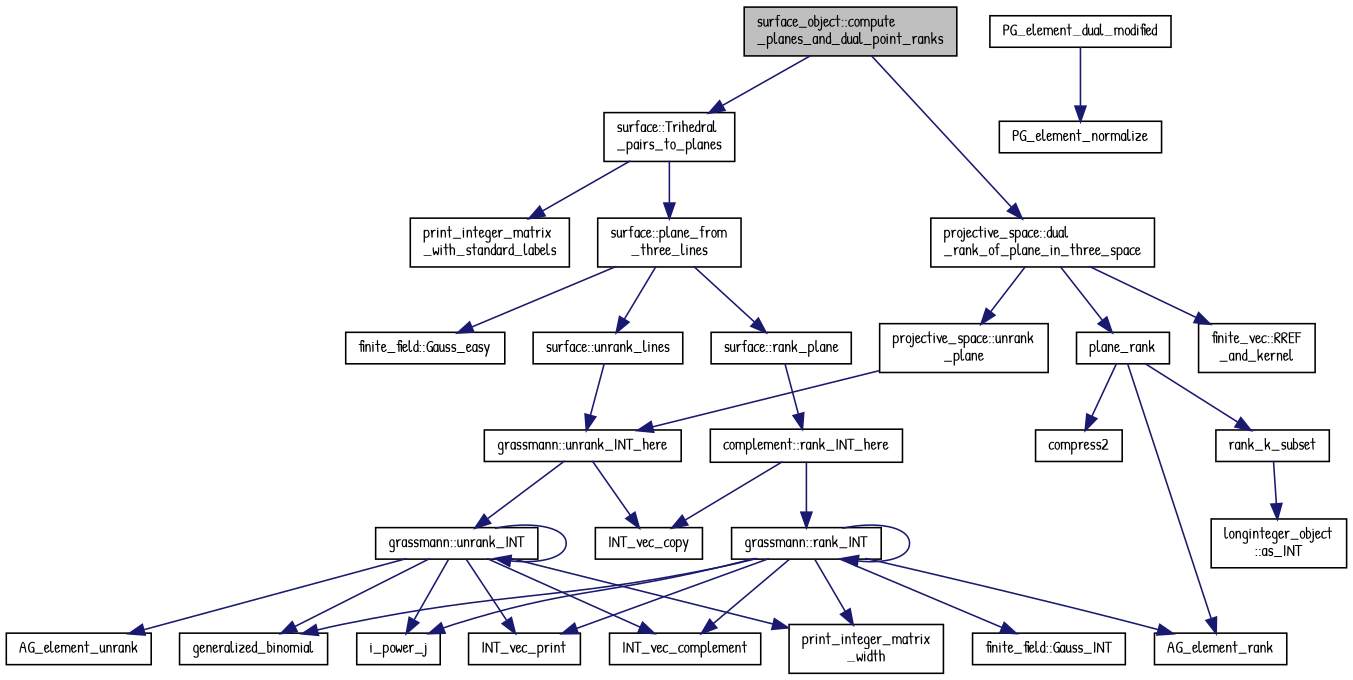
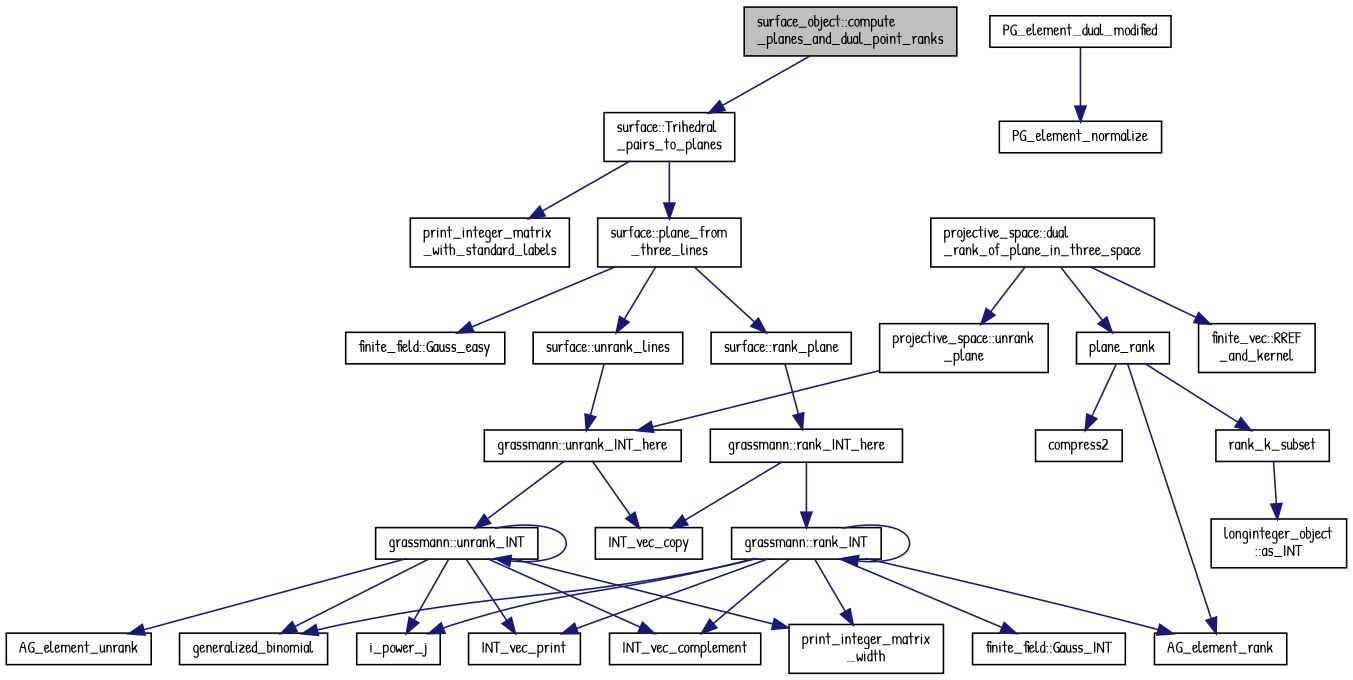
(941, 131) -> none
(806, 446) -> (806, 446)
